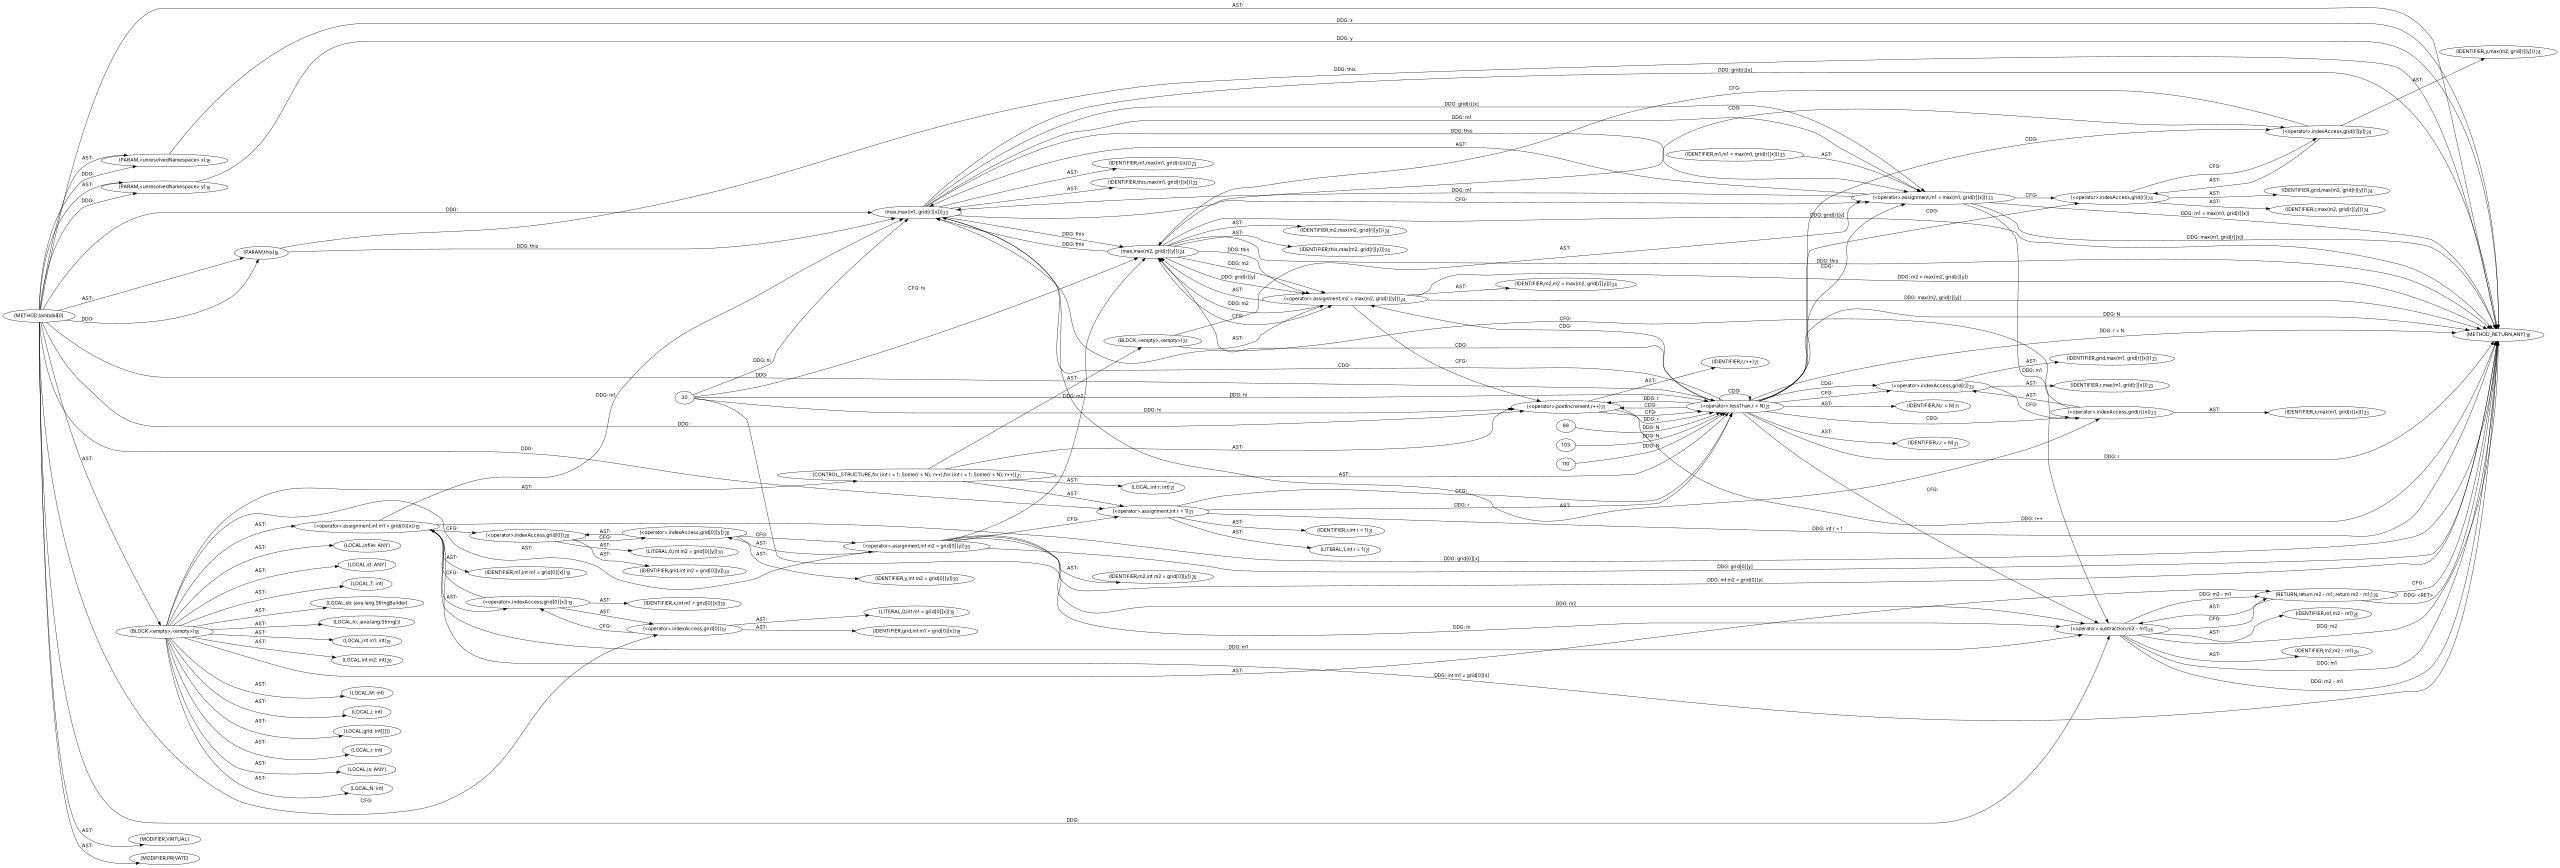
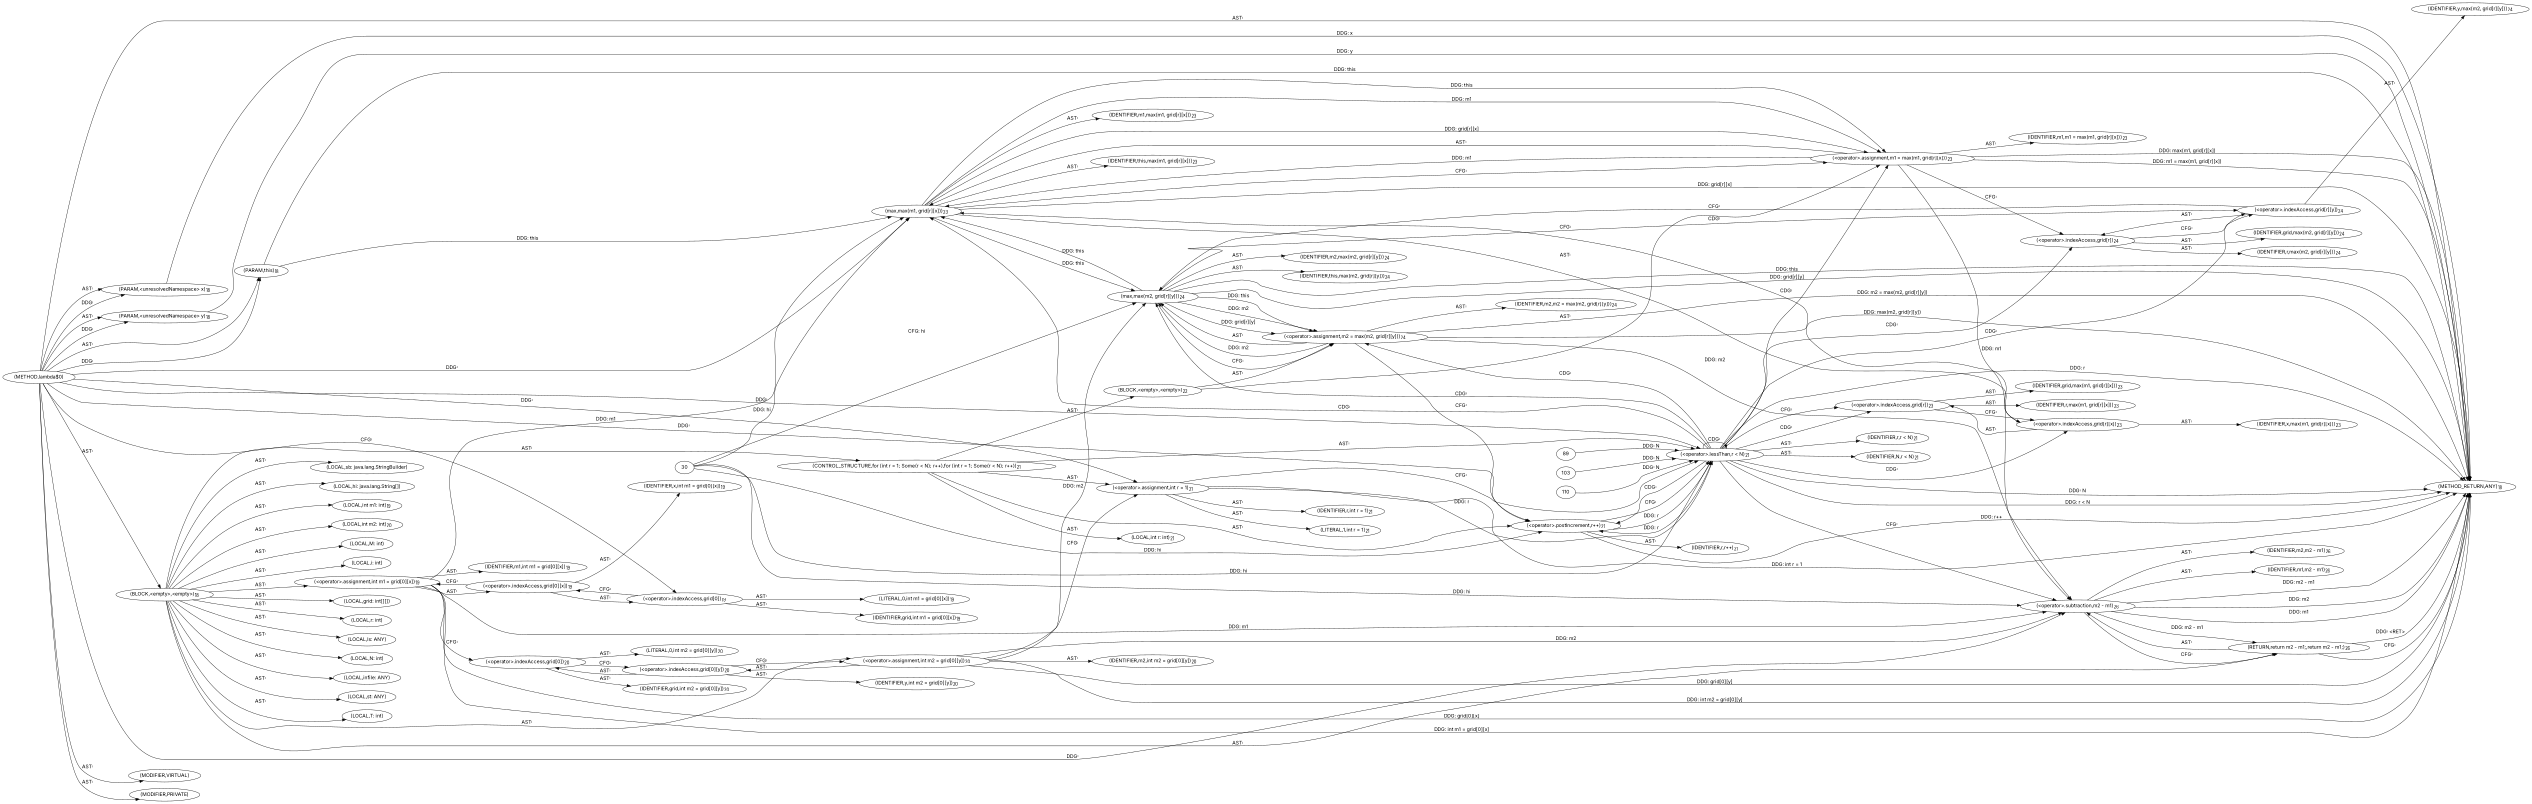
(1861, 167) -> (1985, 148)
none -> (1770, 412)
